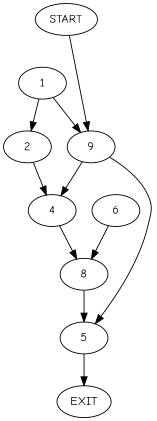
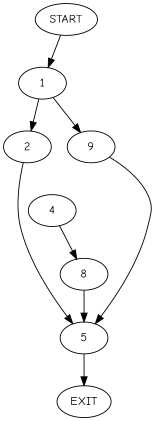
(78, 79) -> (56, 47)
(38, 175) -> (26, 244)
(74, 175) -> none
(116, 211) -> none
